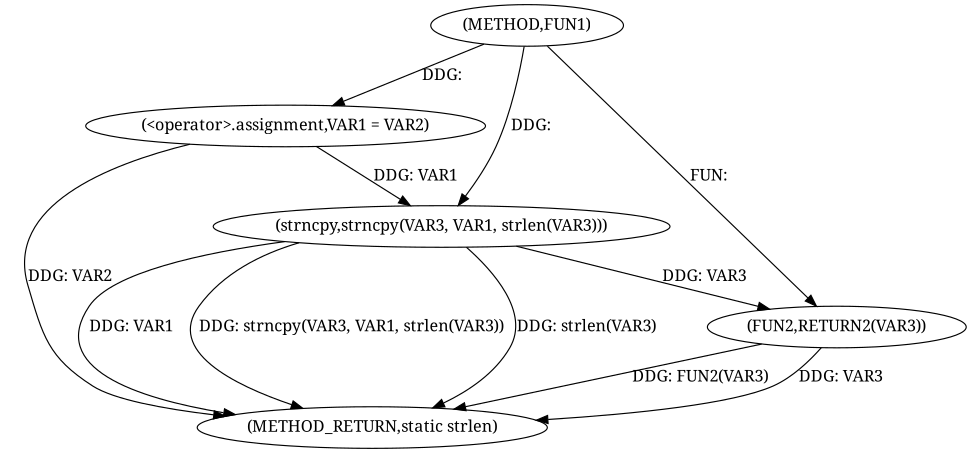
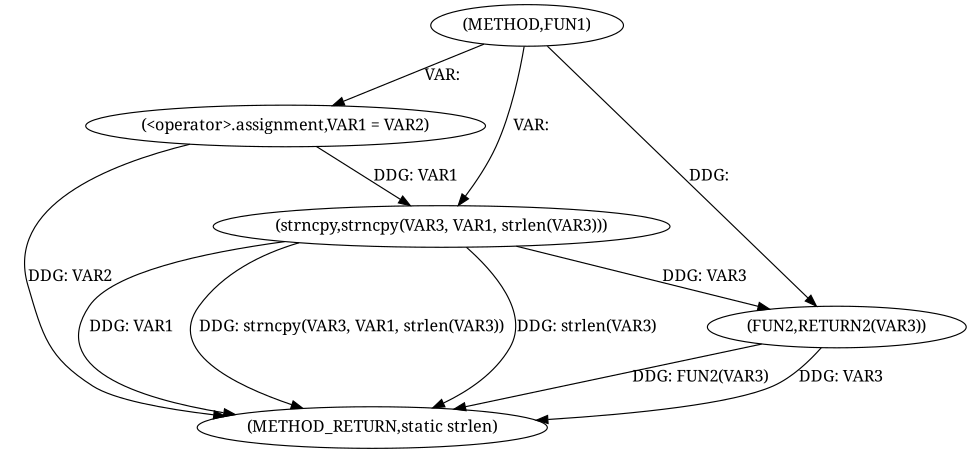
(444, 76) -> (444, 76)
(533, 126) -> (533, 126)
(711, 176) -> (711, 176)
